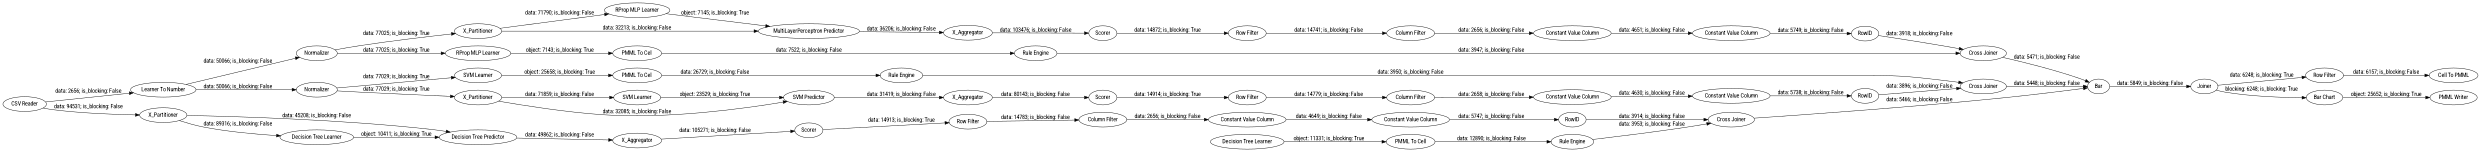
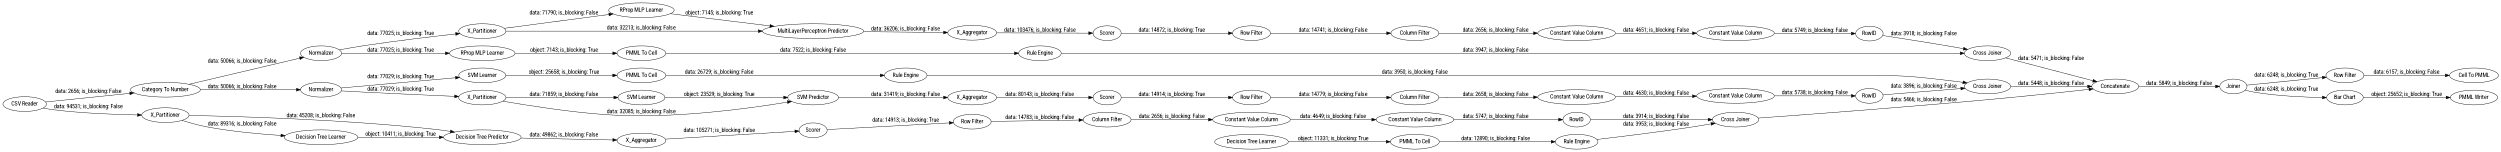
(2099, 86) -> (2115, 86)
(2262, 89) -> (2286, 89)
(163, 90) -> (165, 90)
